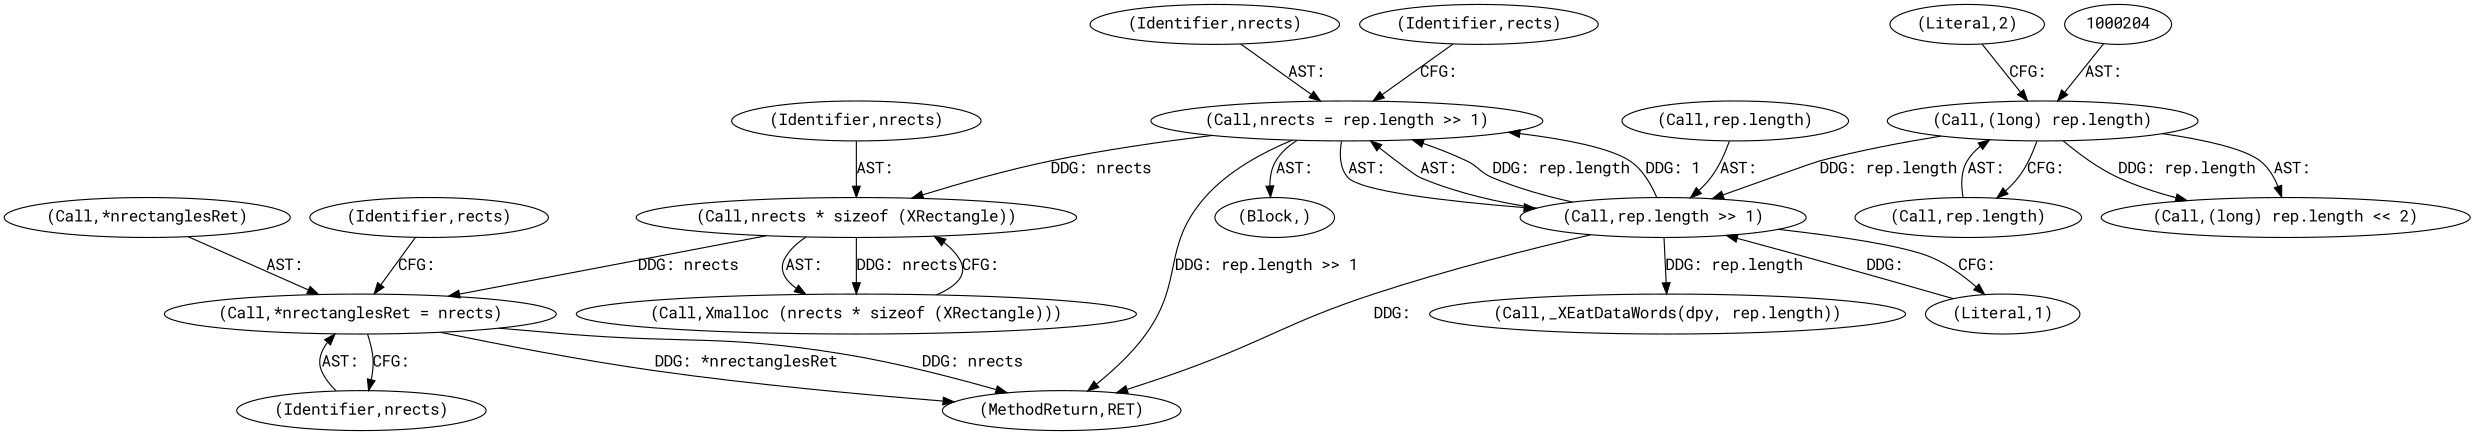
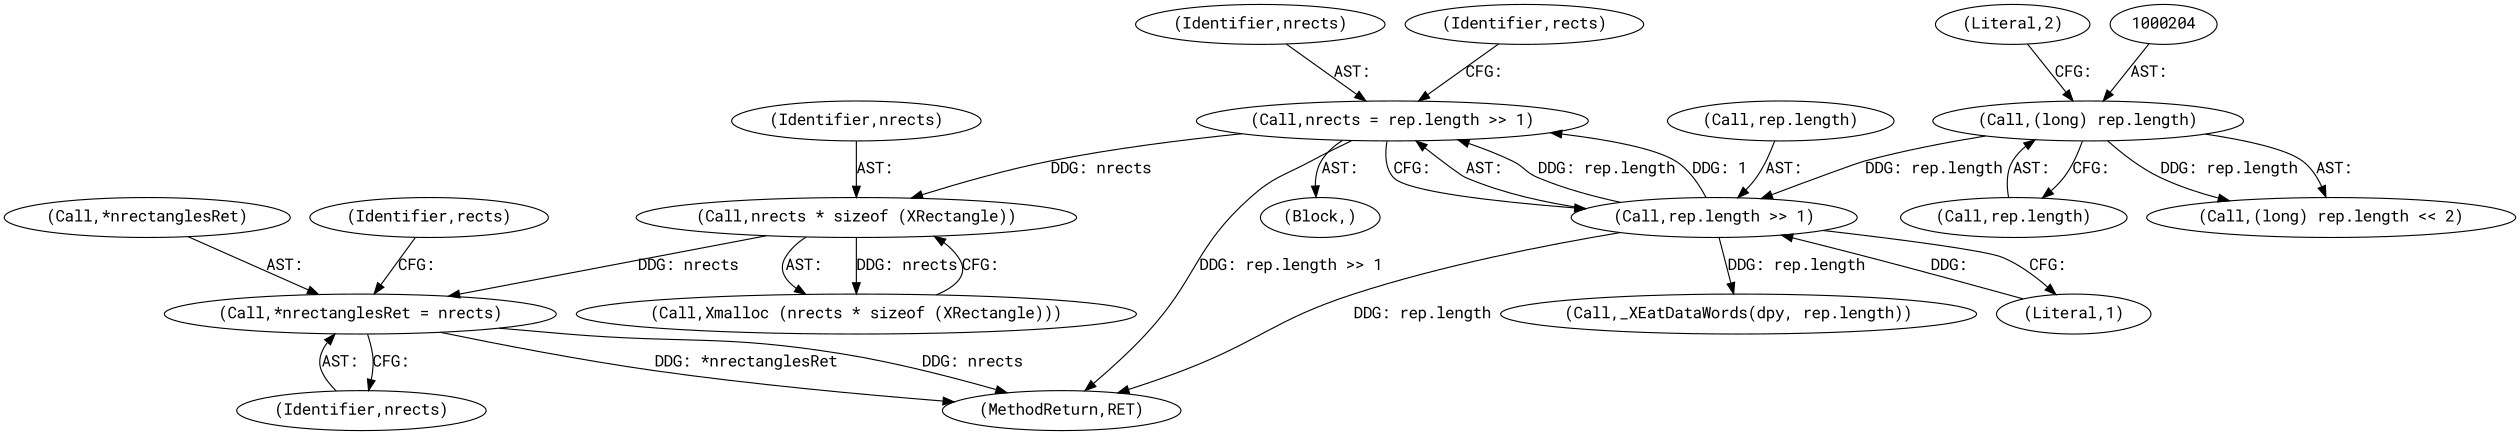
(1371, 169) -> (1417, 169)
(1397, 314) -> (1422, 314)
